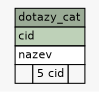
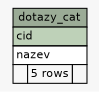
(51, 73) -> (50, 73)
